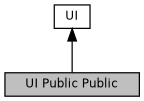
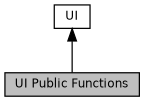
(72, 84) -> (72, 84)
